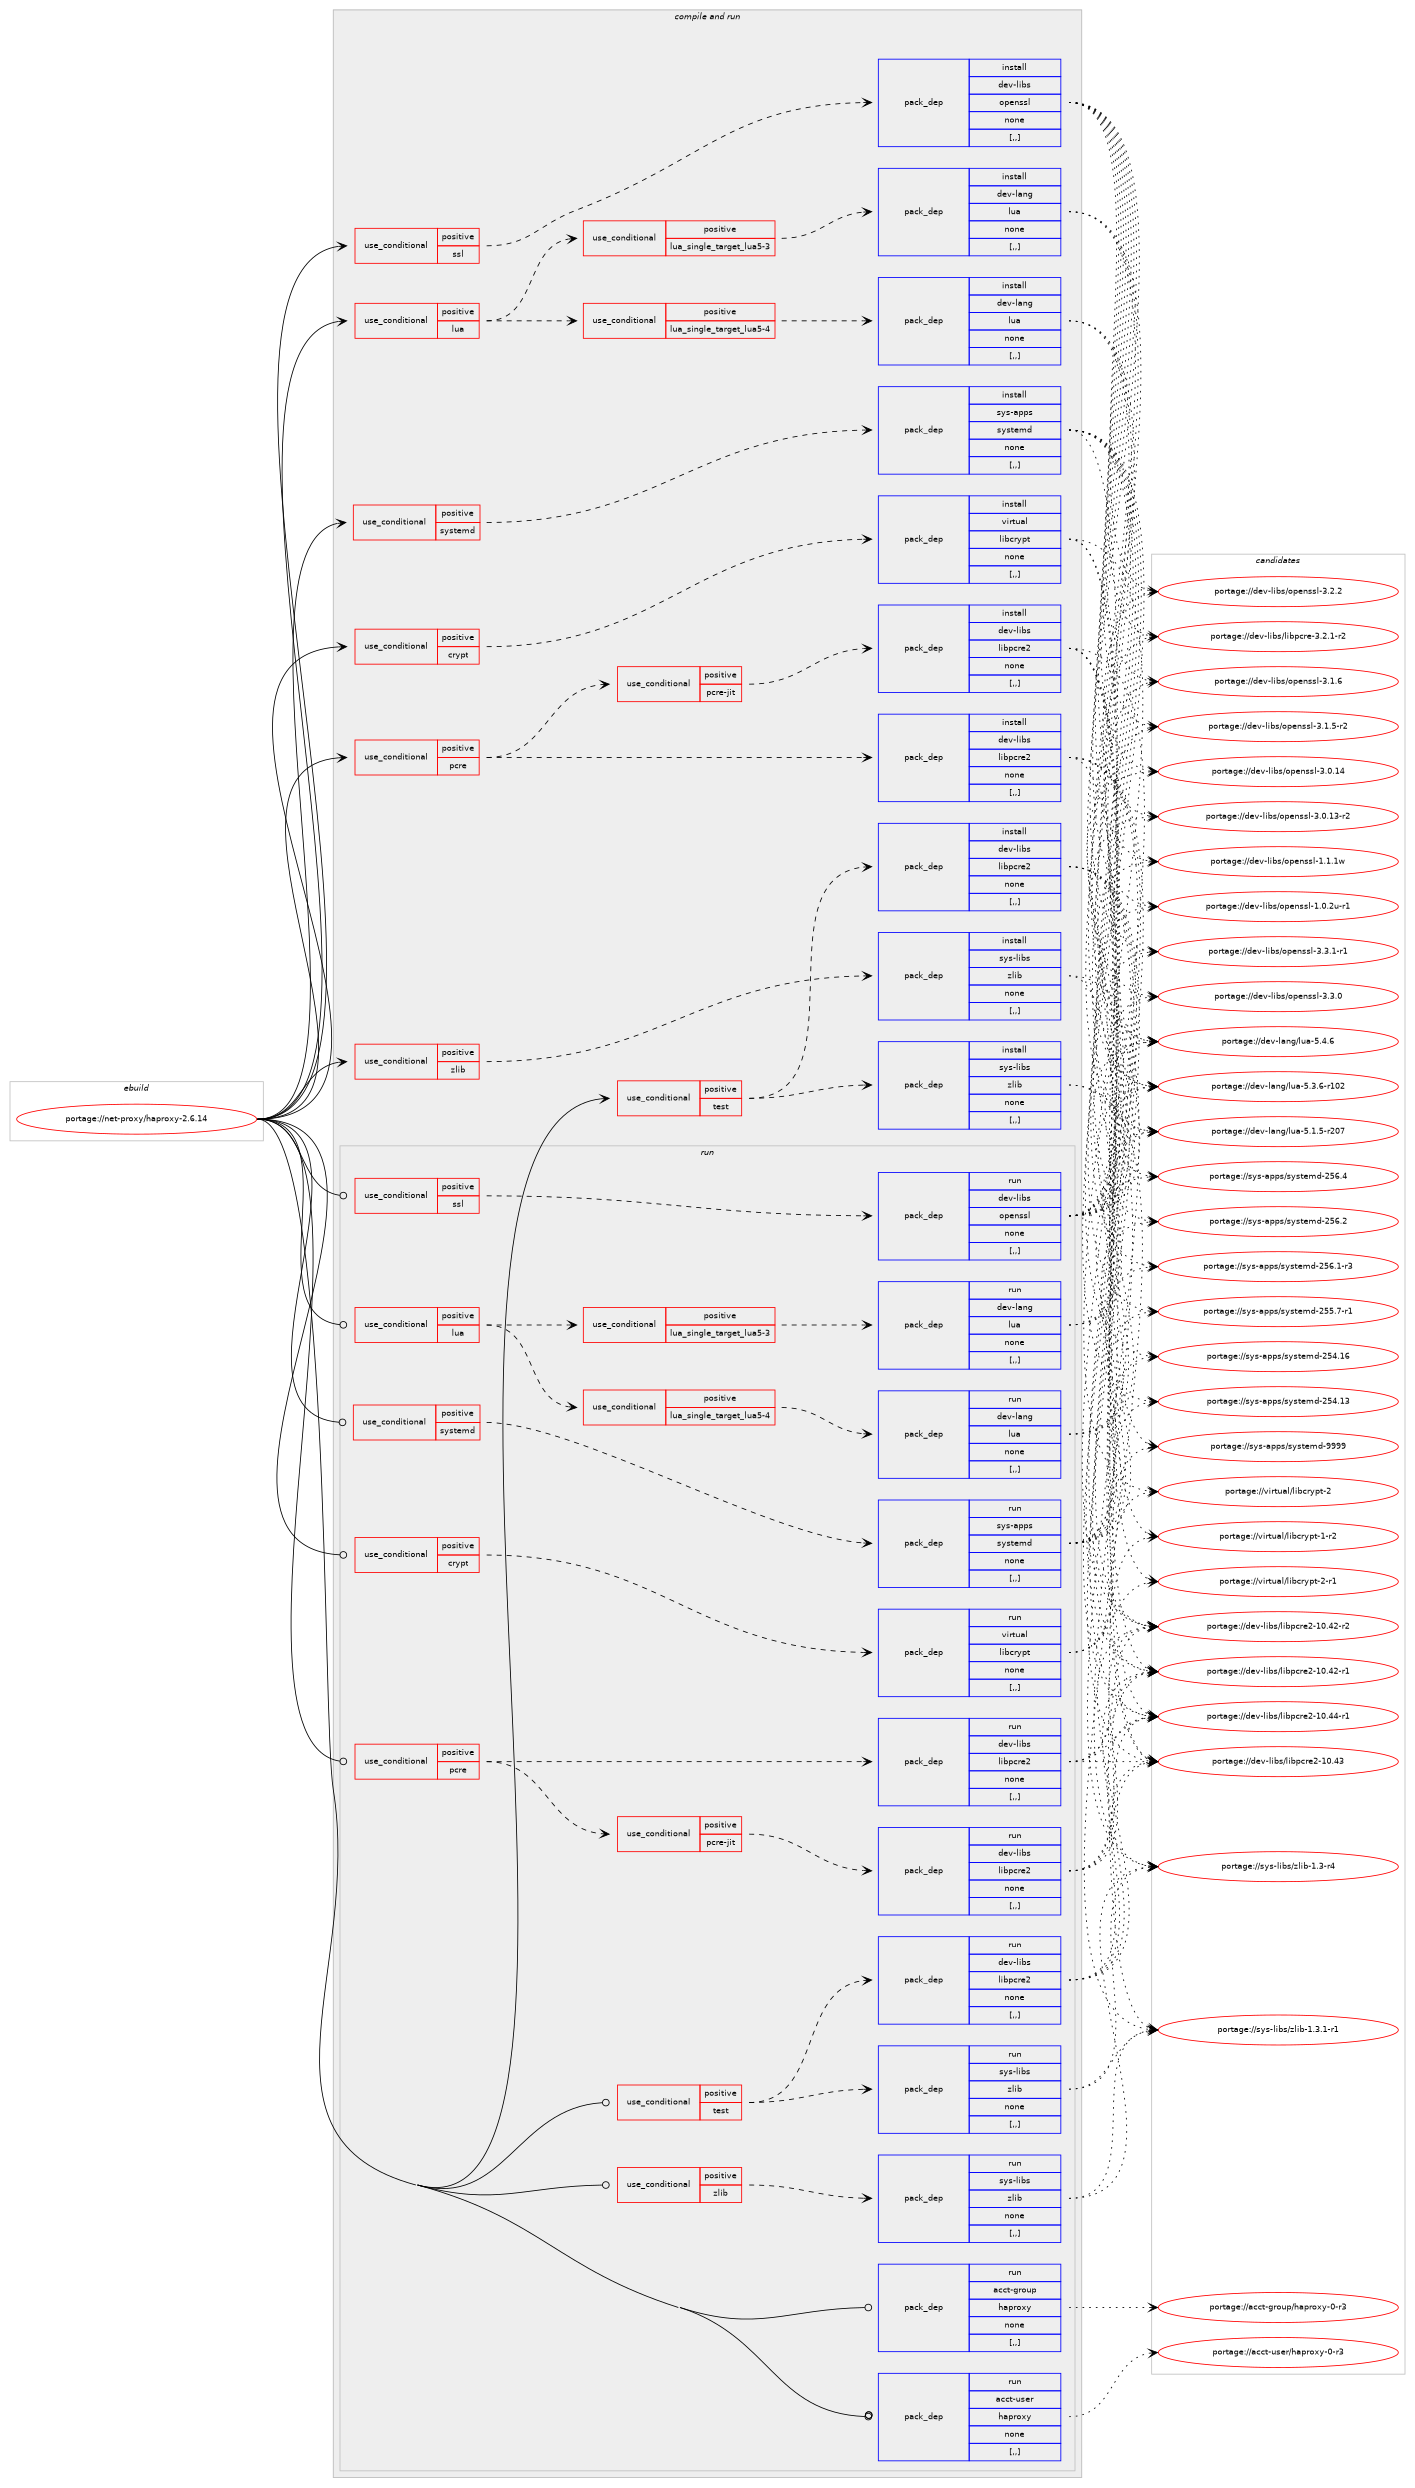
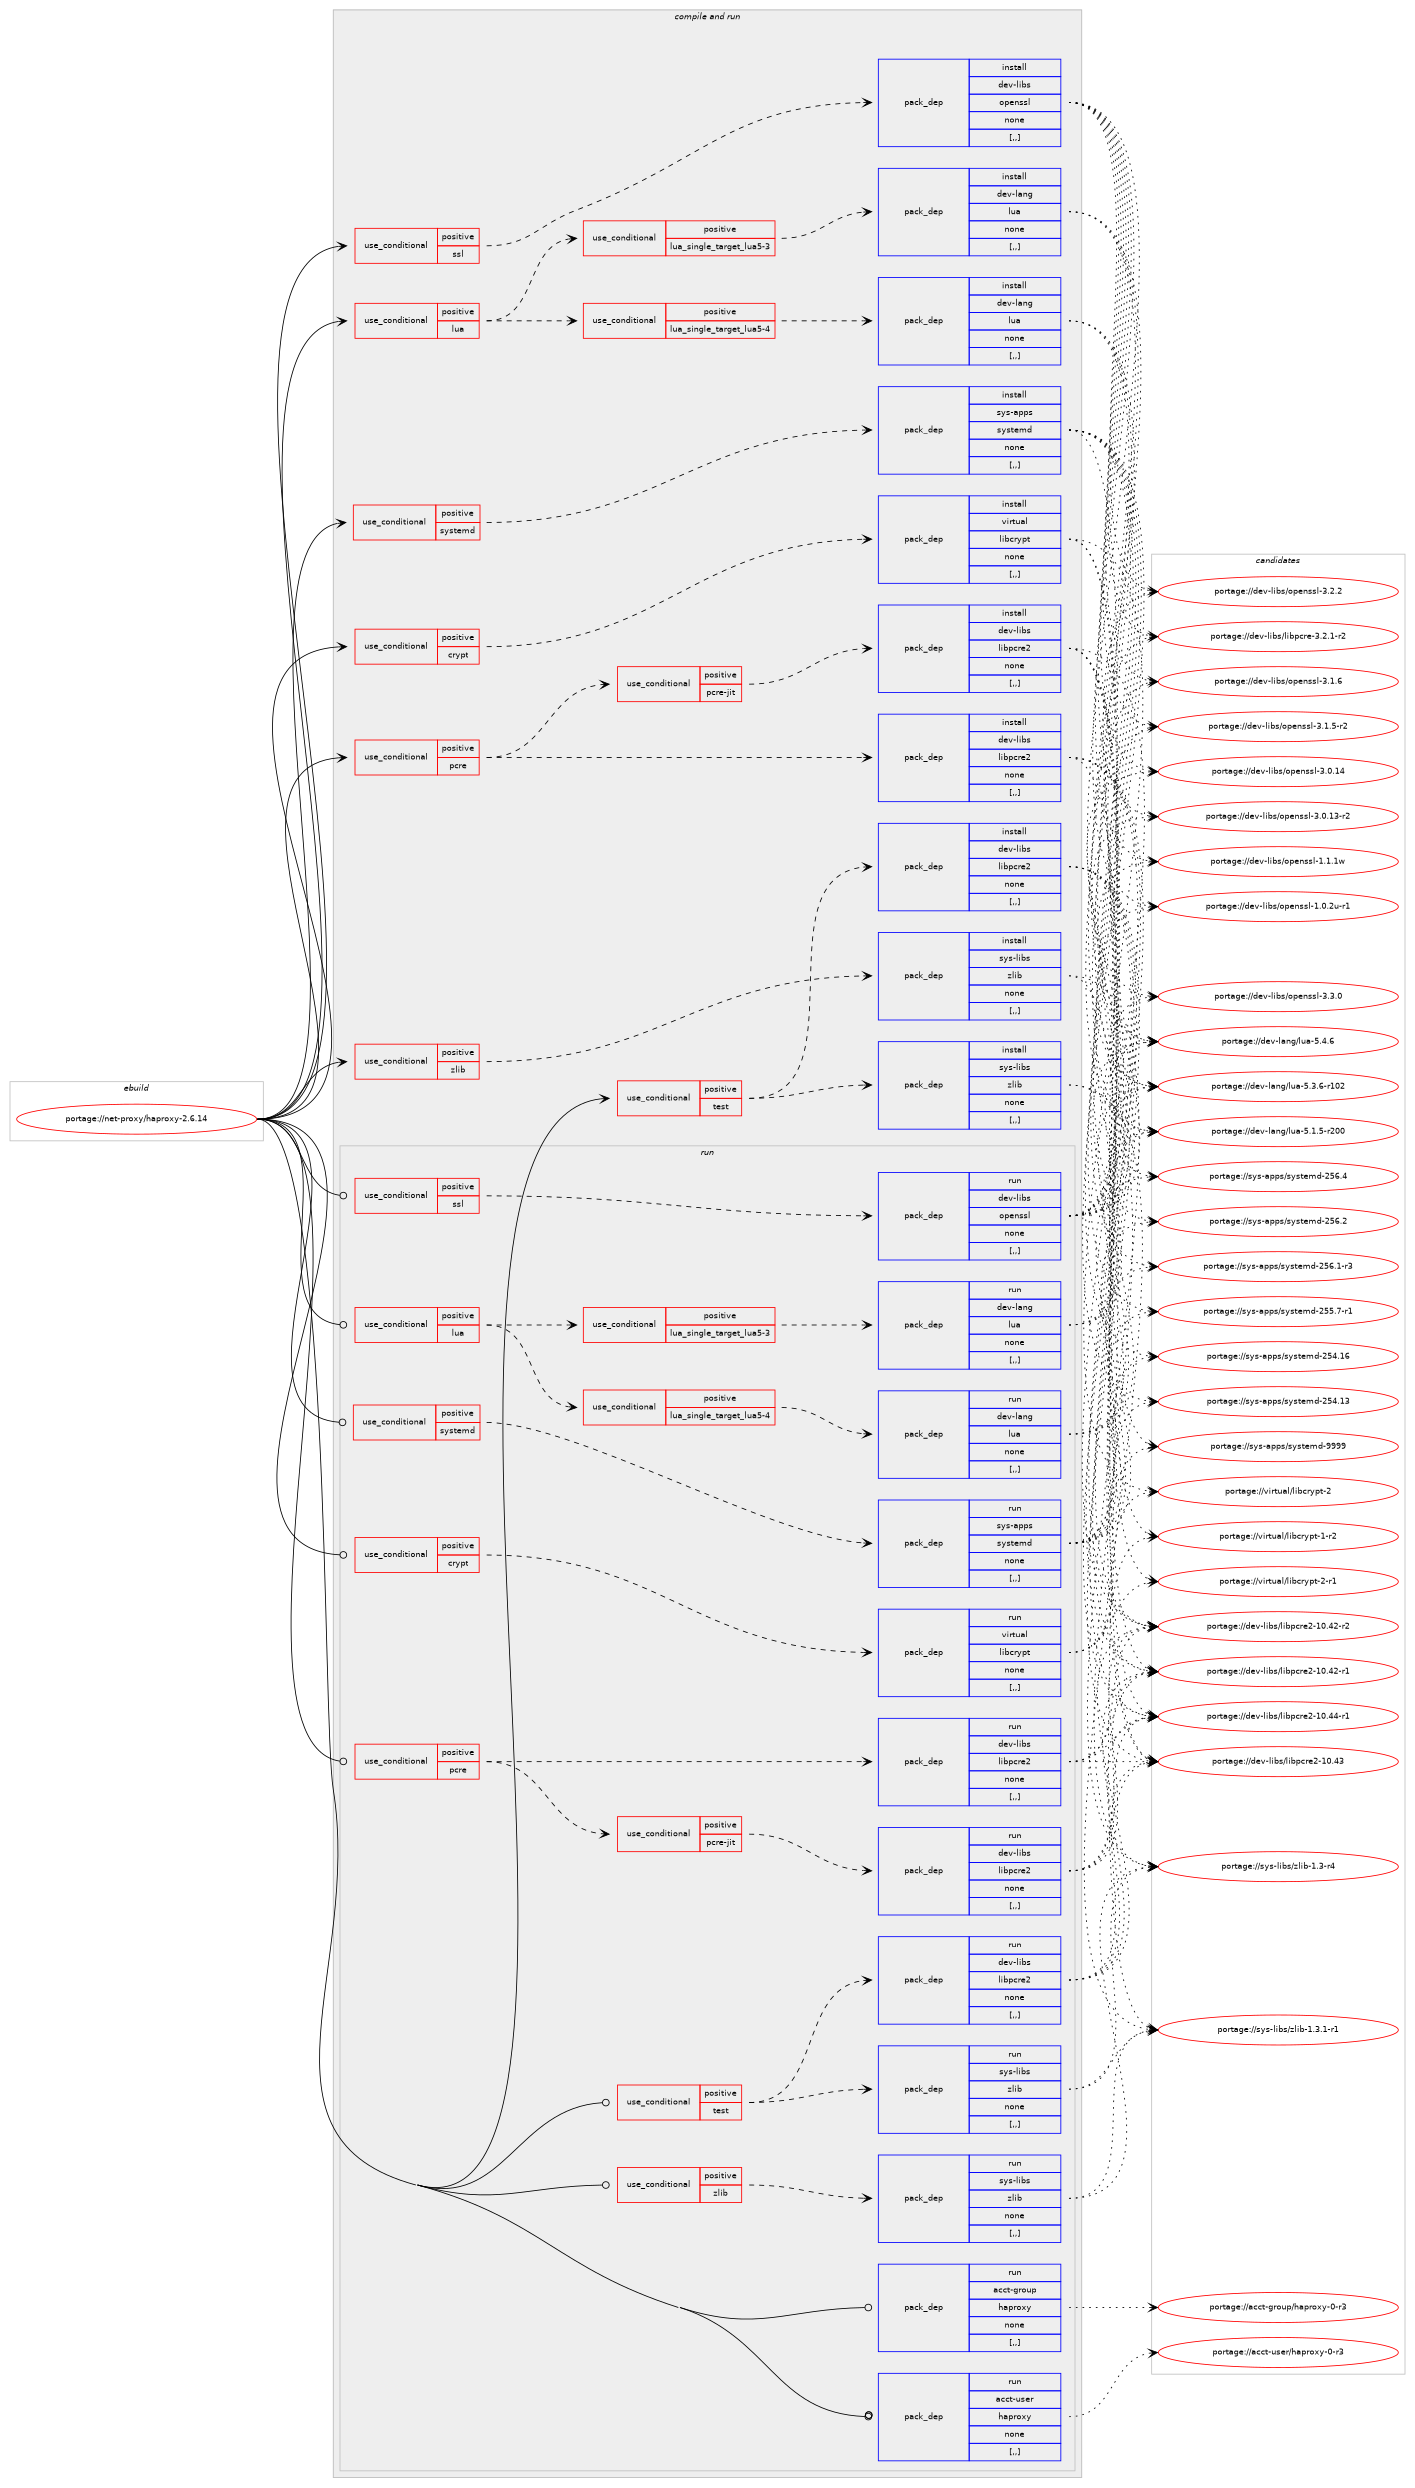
(1278, 952) -> none
(1278, 1132) -> (1278, 1132)
